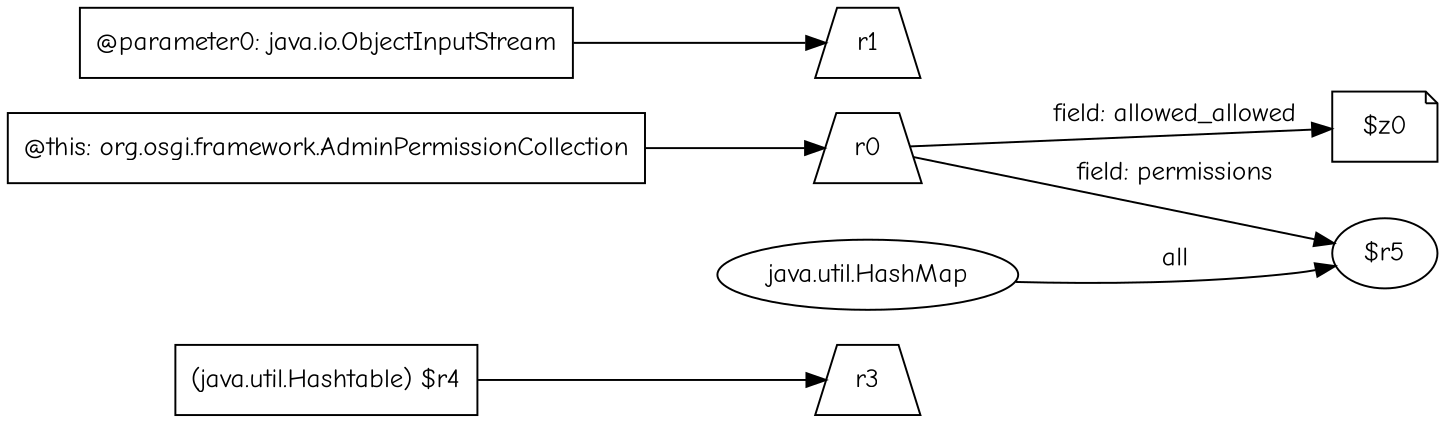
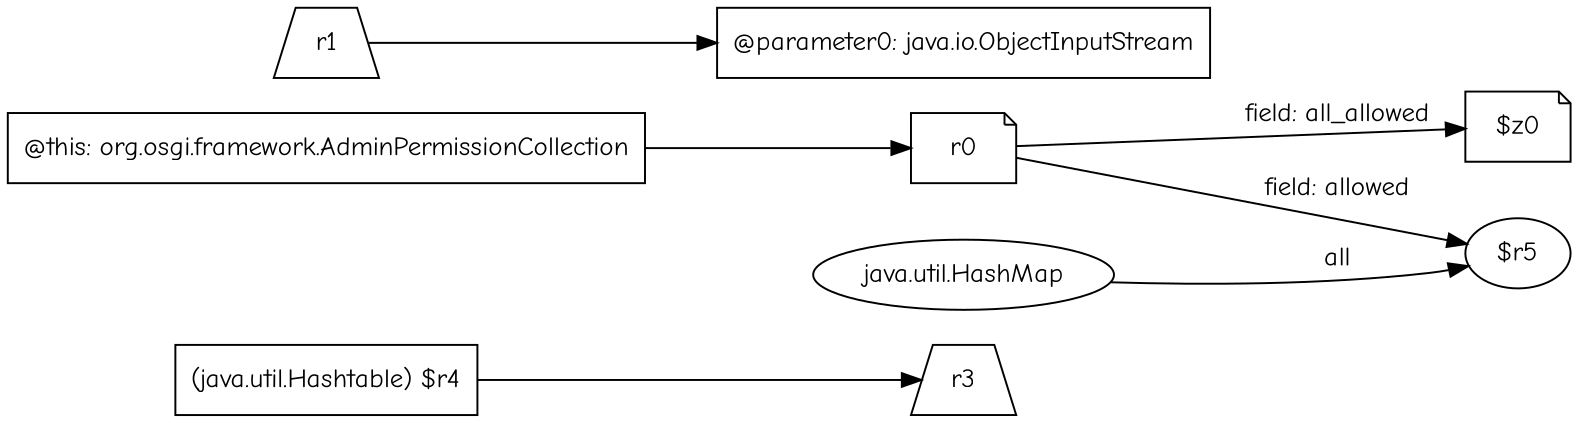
(690, 43) -> (533, 43)
(1175, 114) -> (1338, 114)
(868, 148) -> (964, 148)
(1175, 172) -> (1338, 188)
